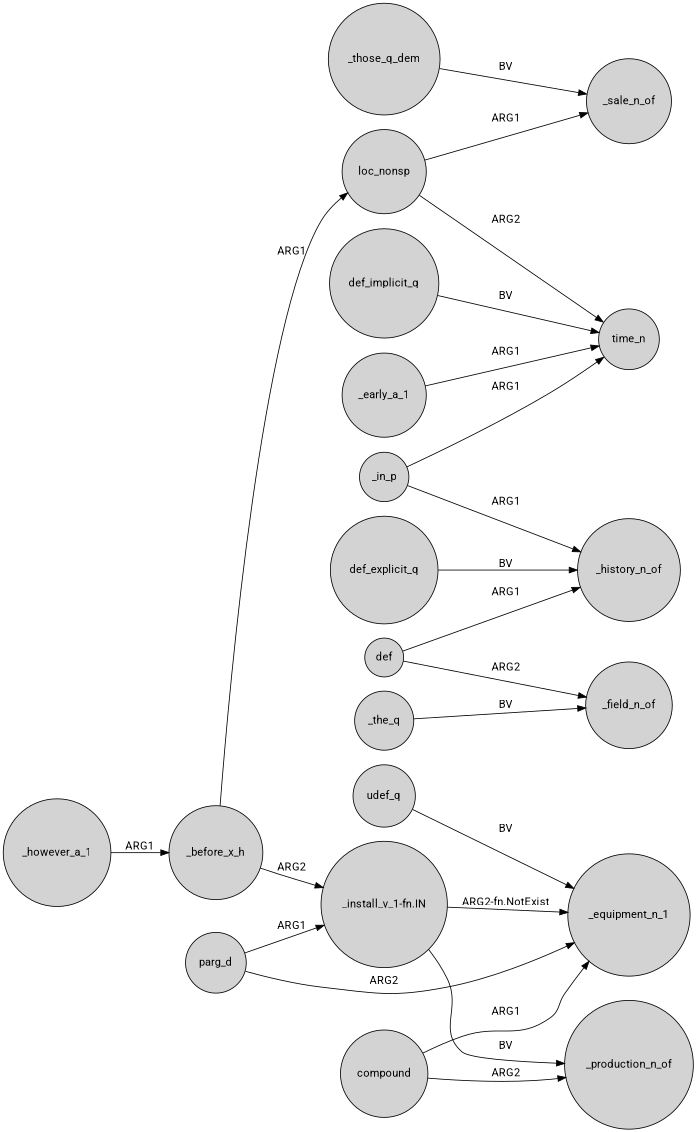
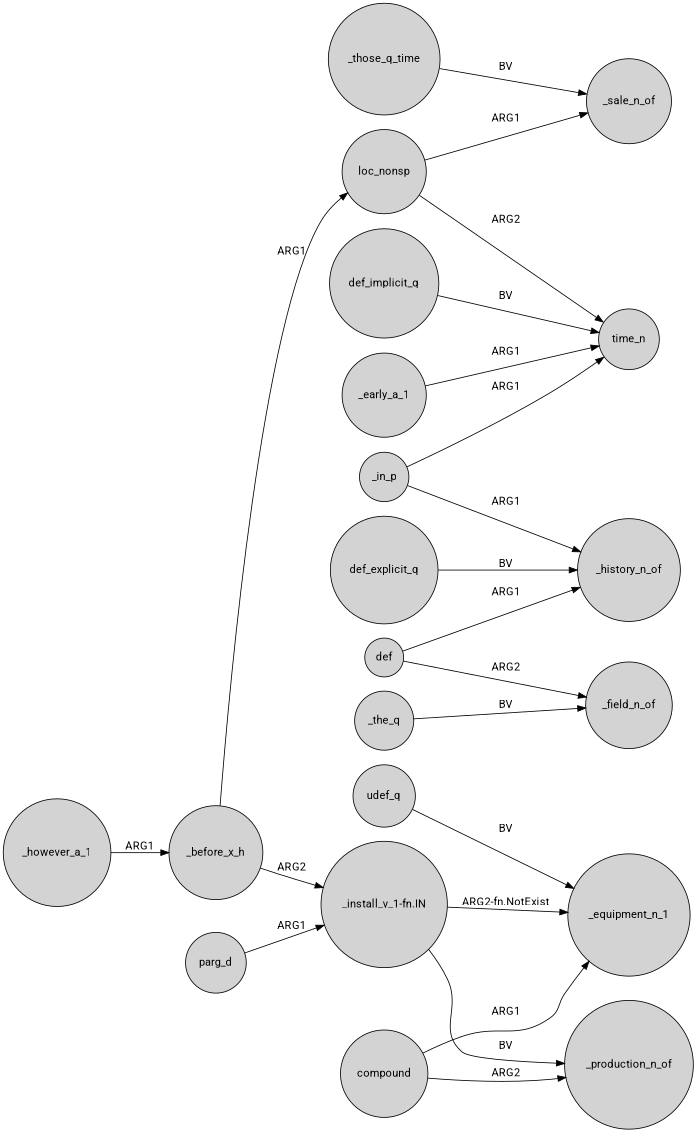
(384, 59) -> (384, 59)
(409, 993) -> none
